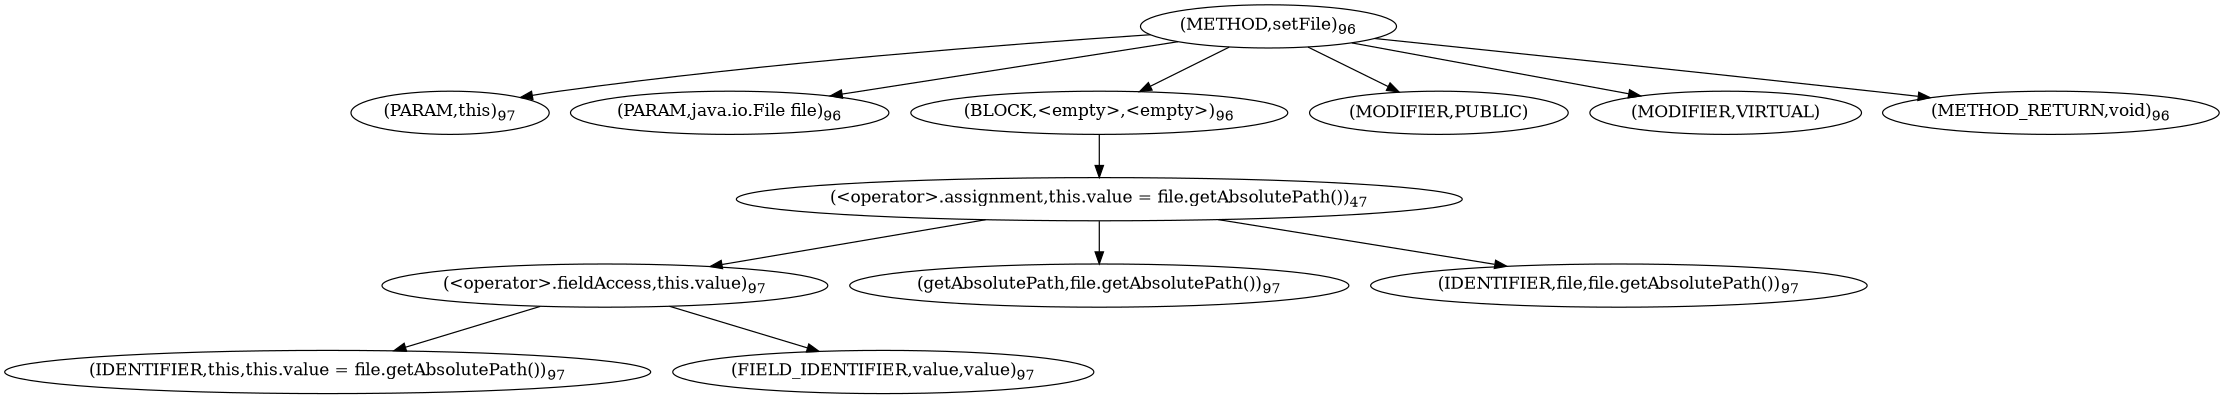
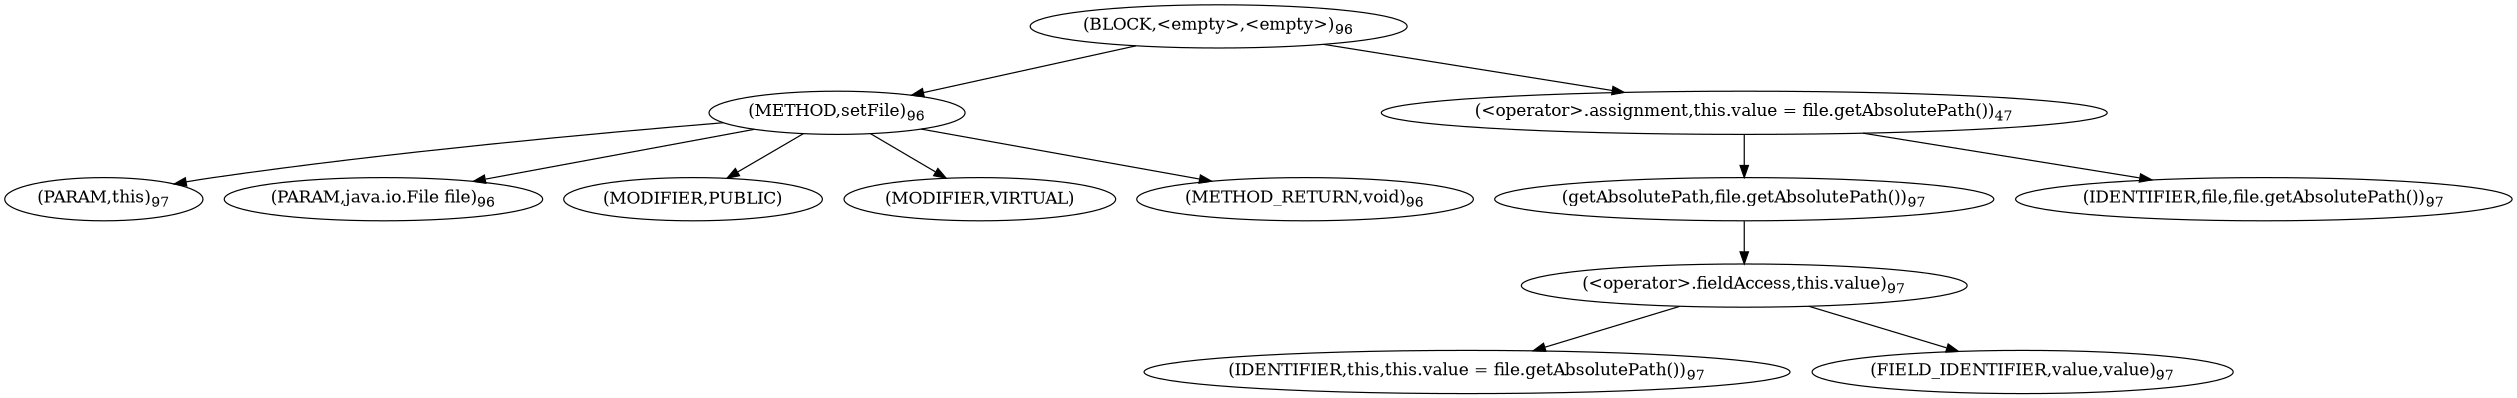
(1190, 67) -> (1030, 69)
(854, 242) -> (1744, 237)
